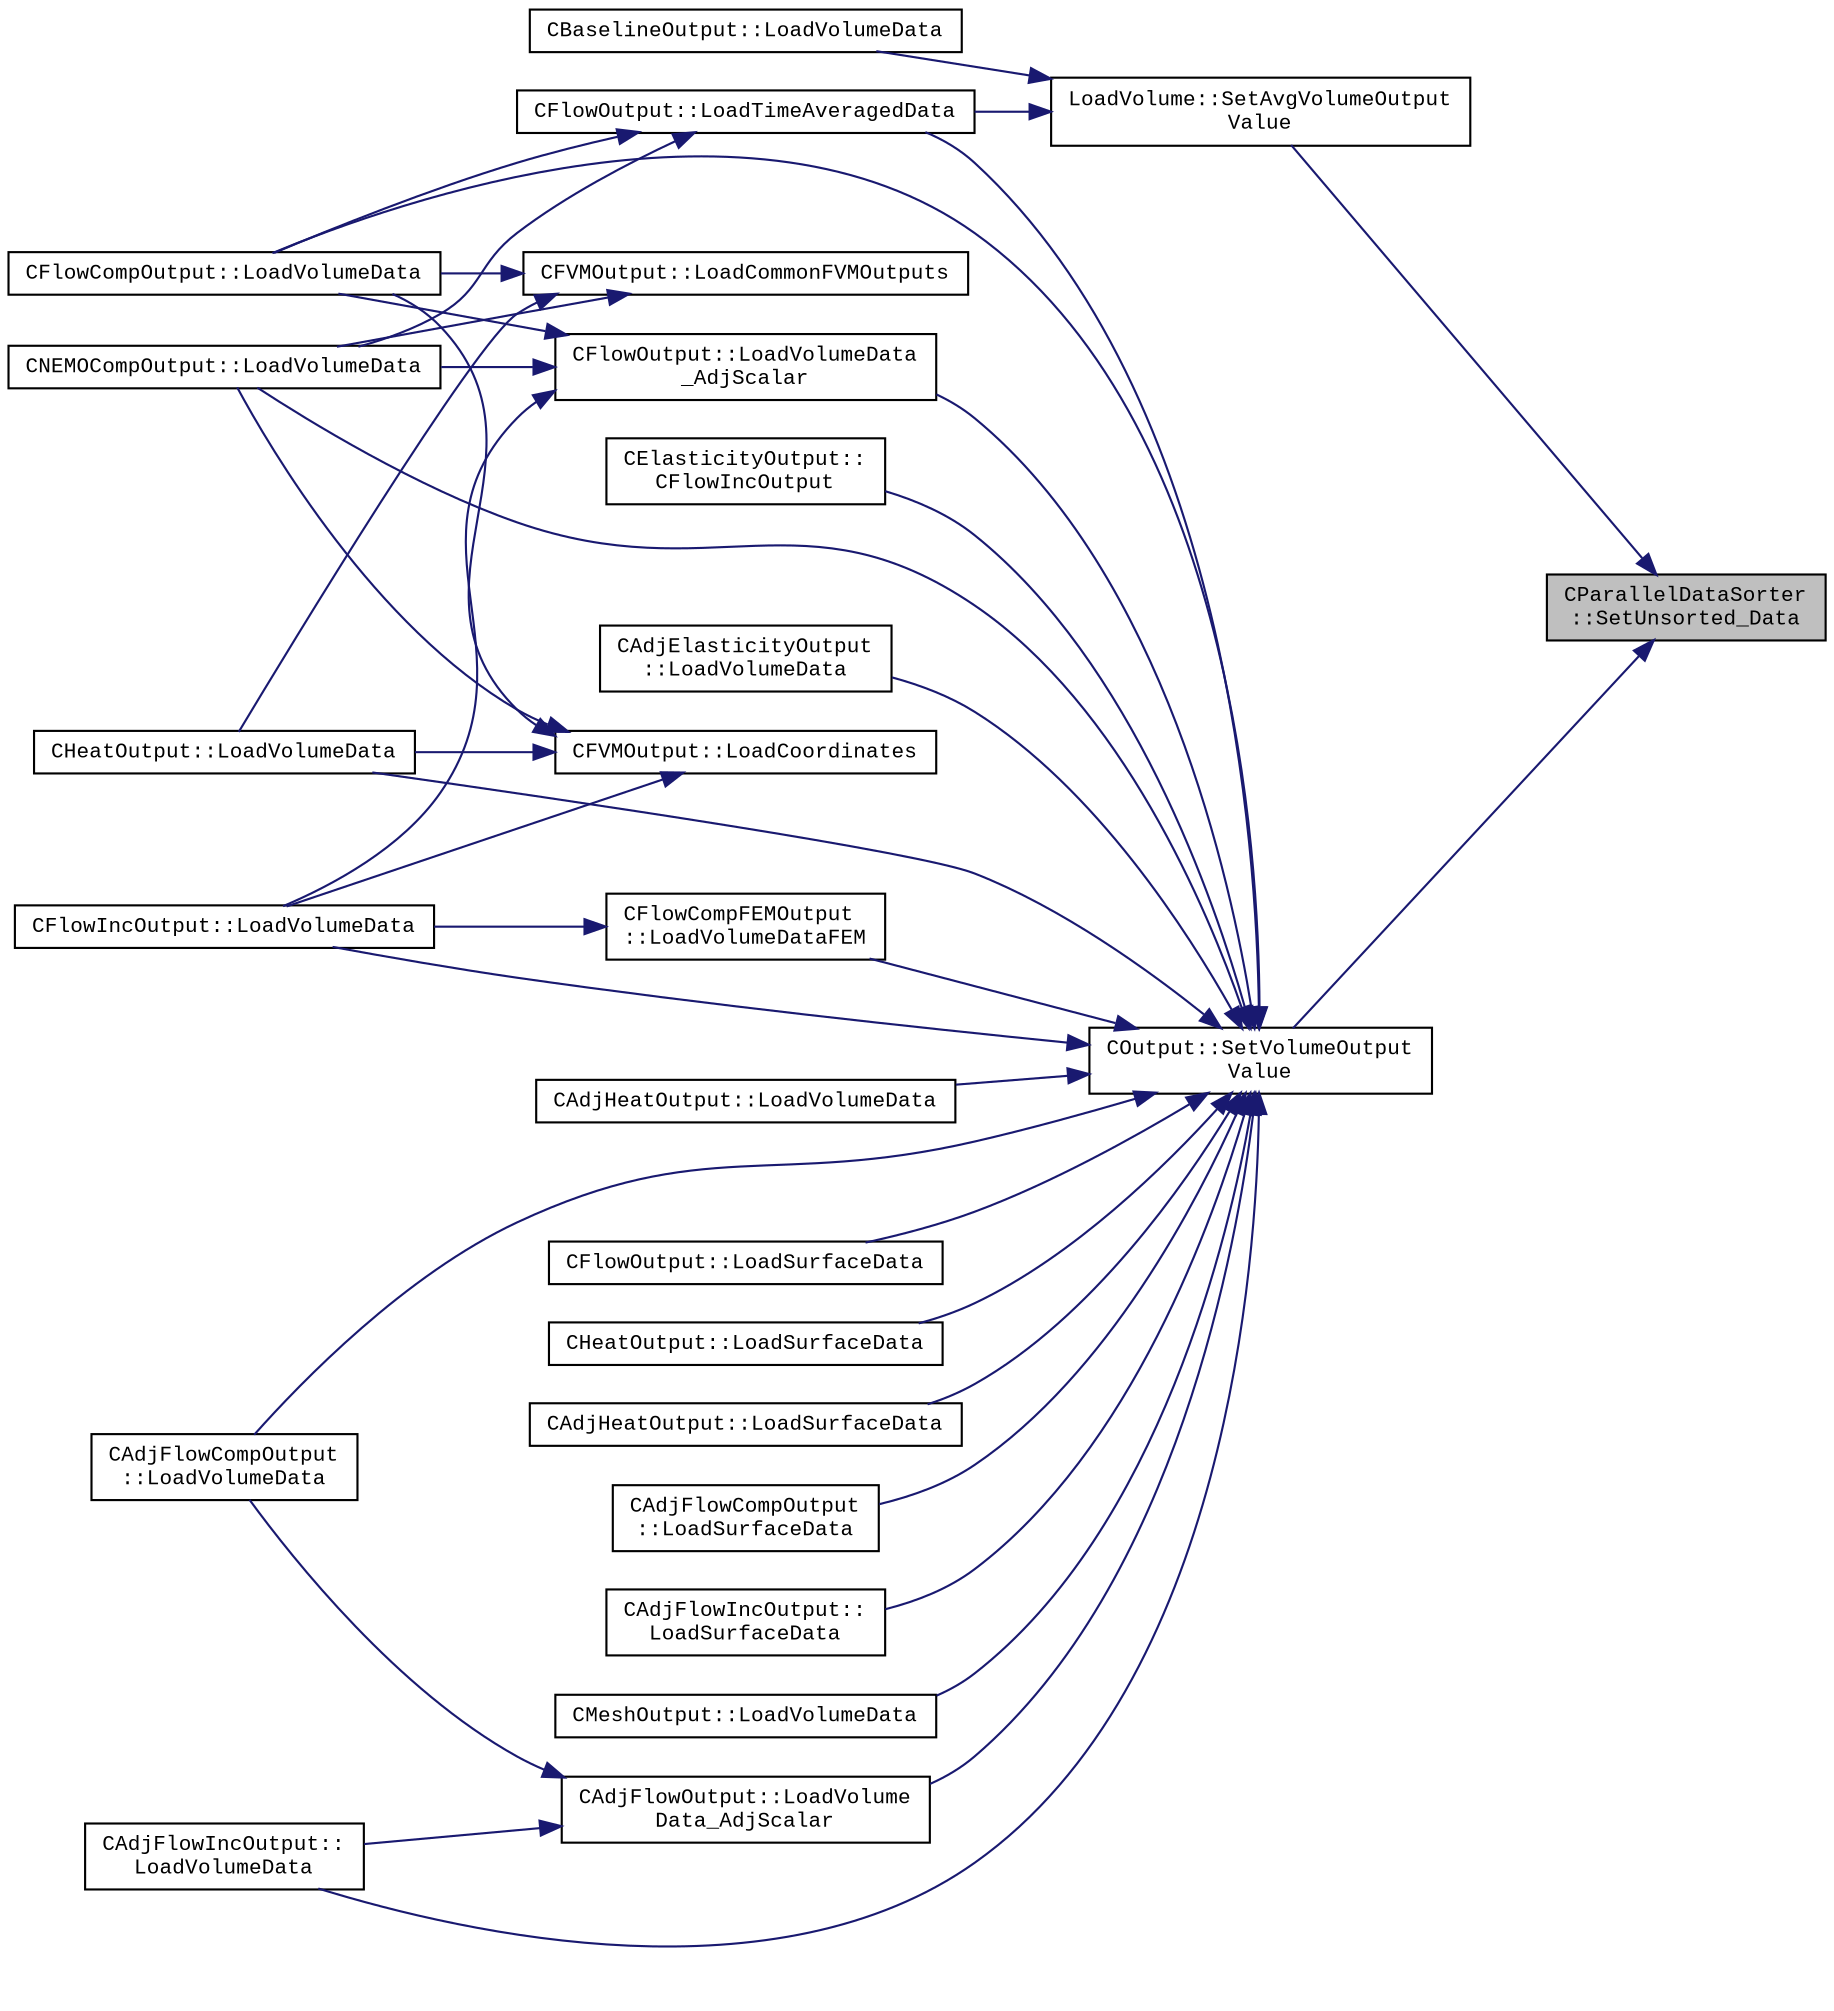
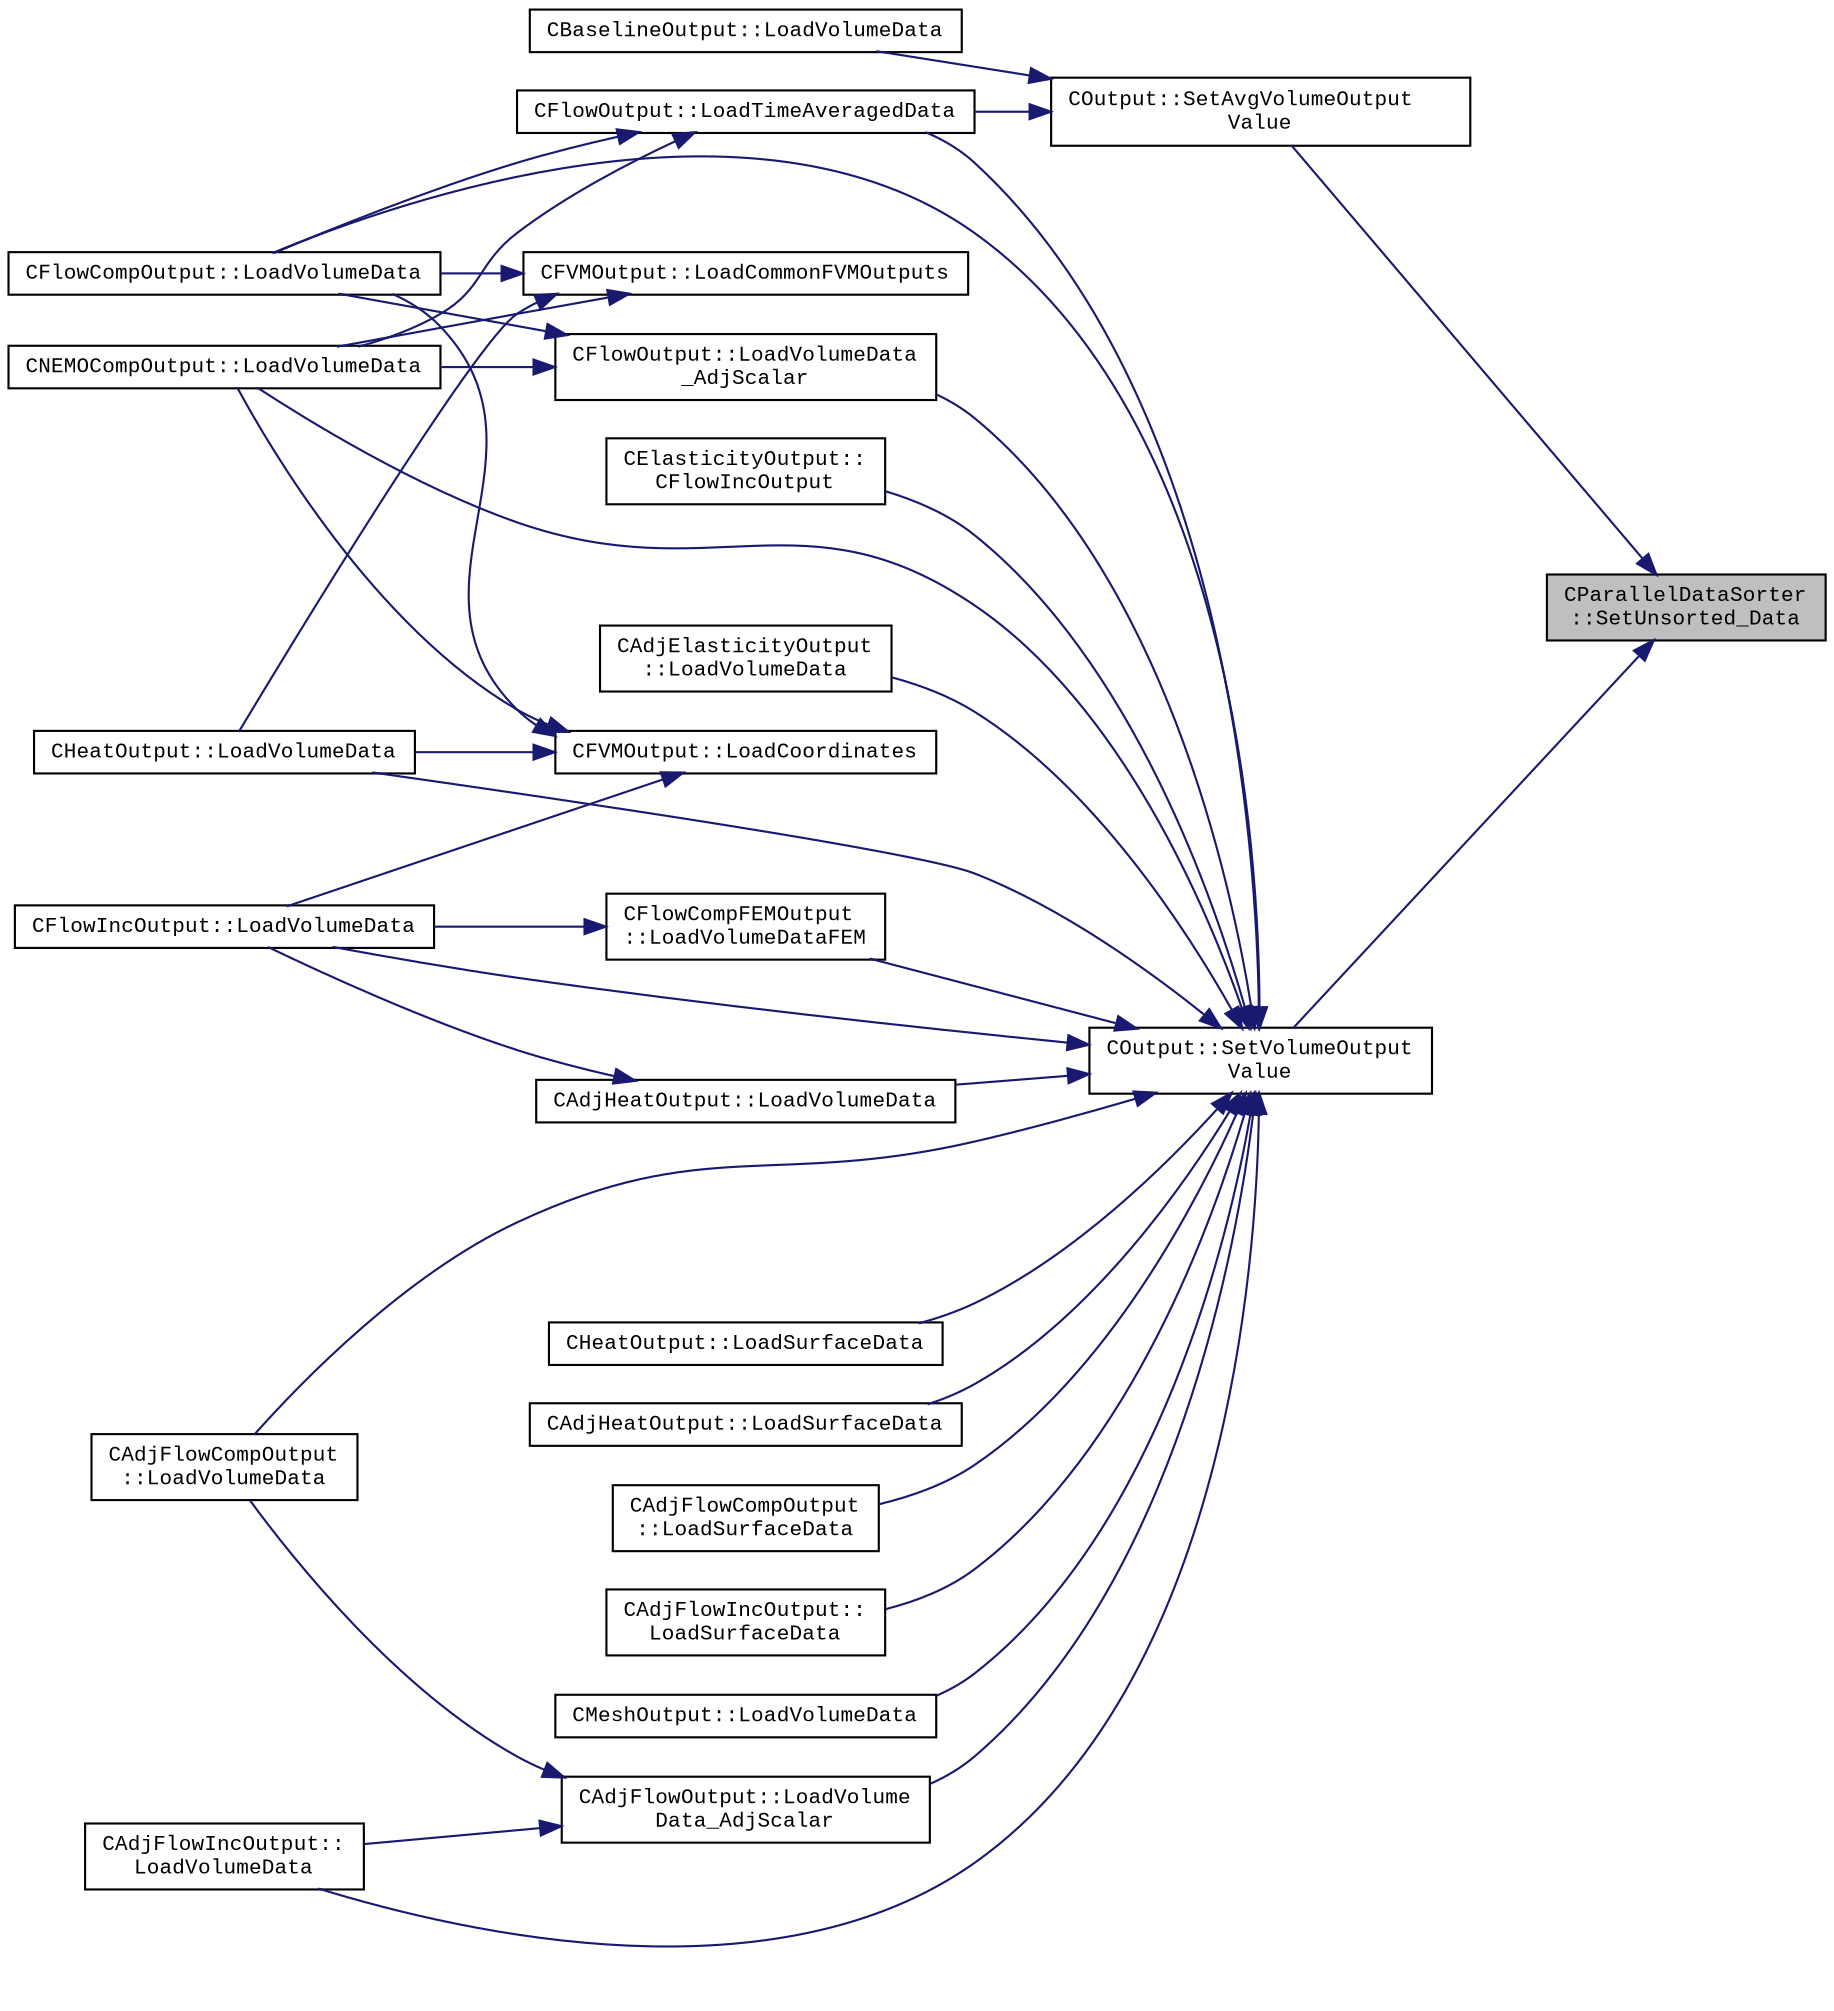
(1261, 112) -> (1261, 112)
(474, 703) -> (438, 1021)
(746, 1263) -> none
